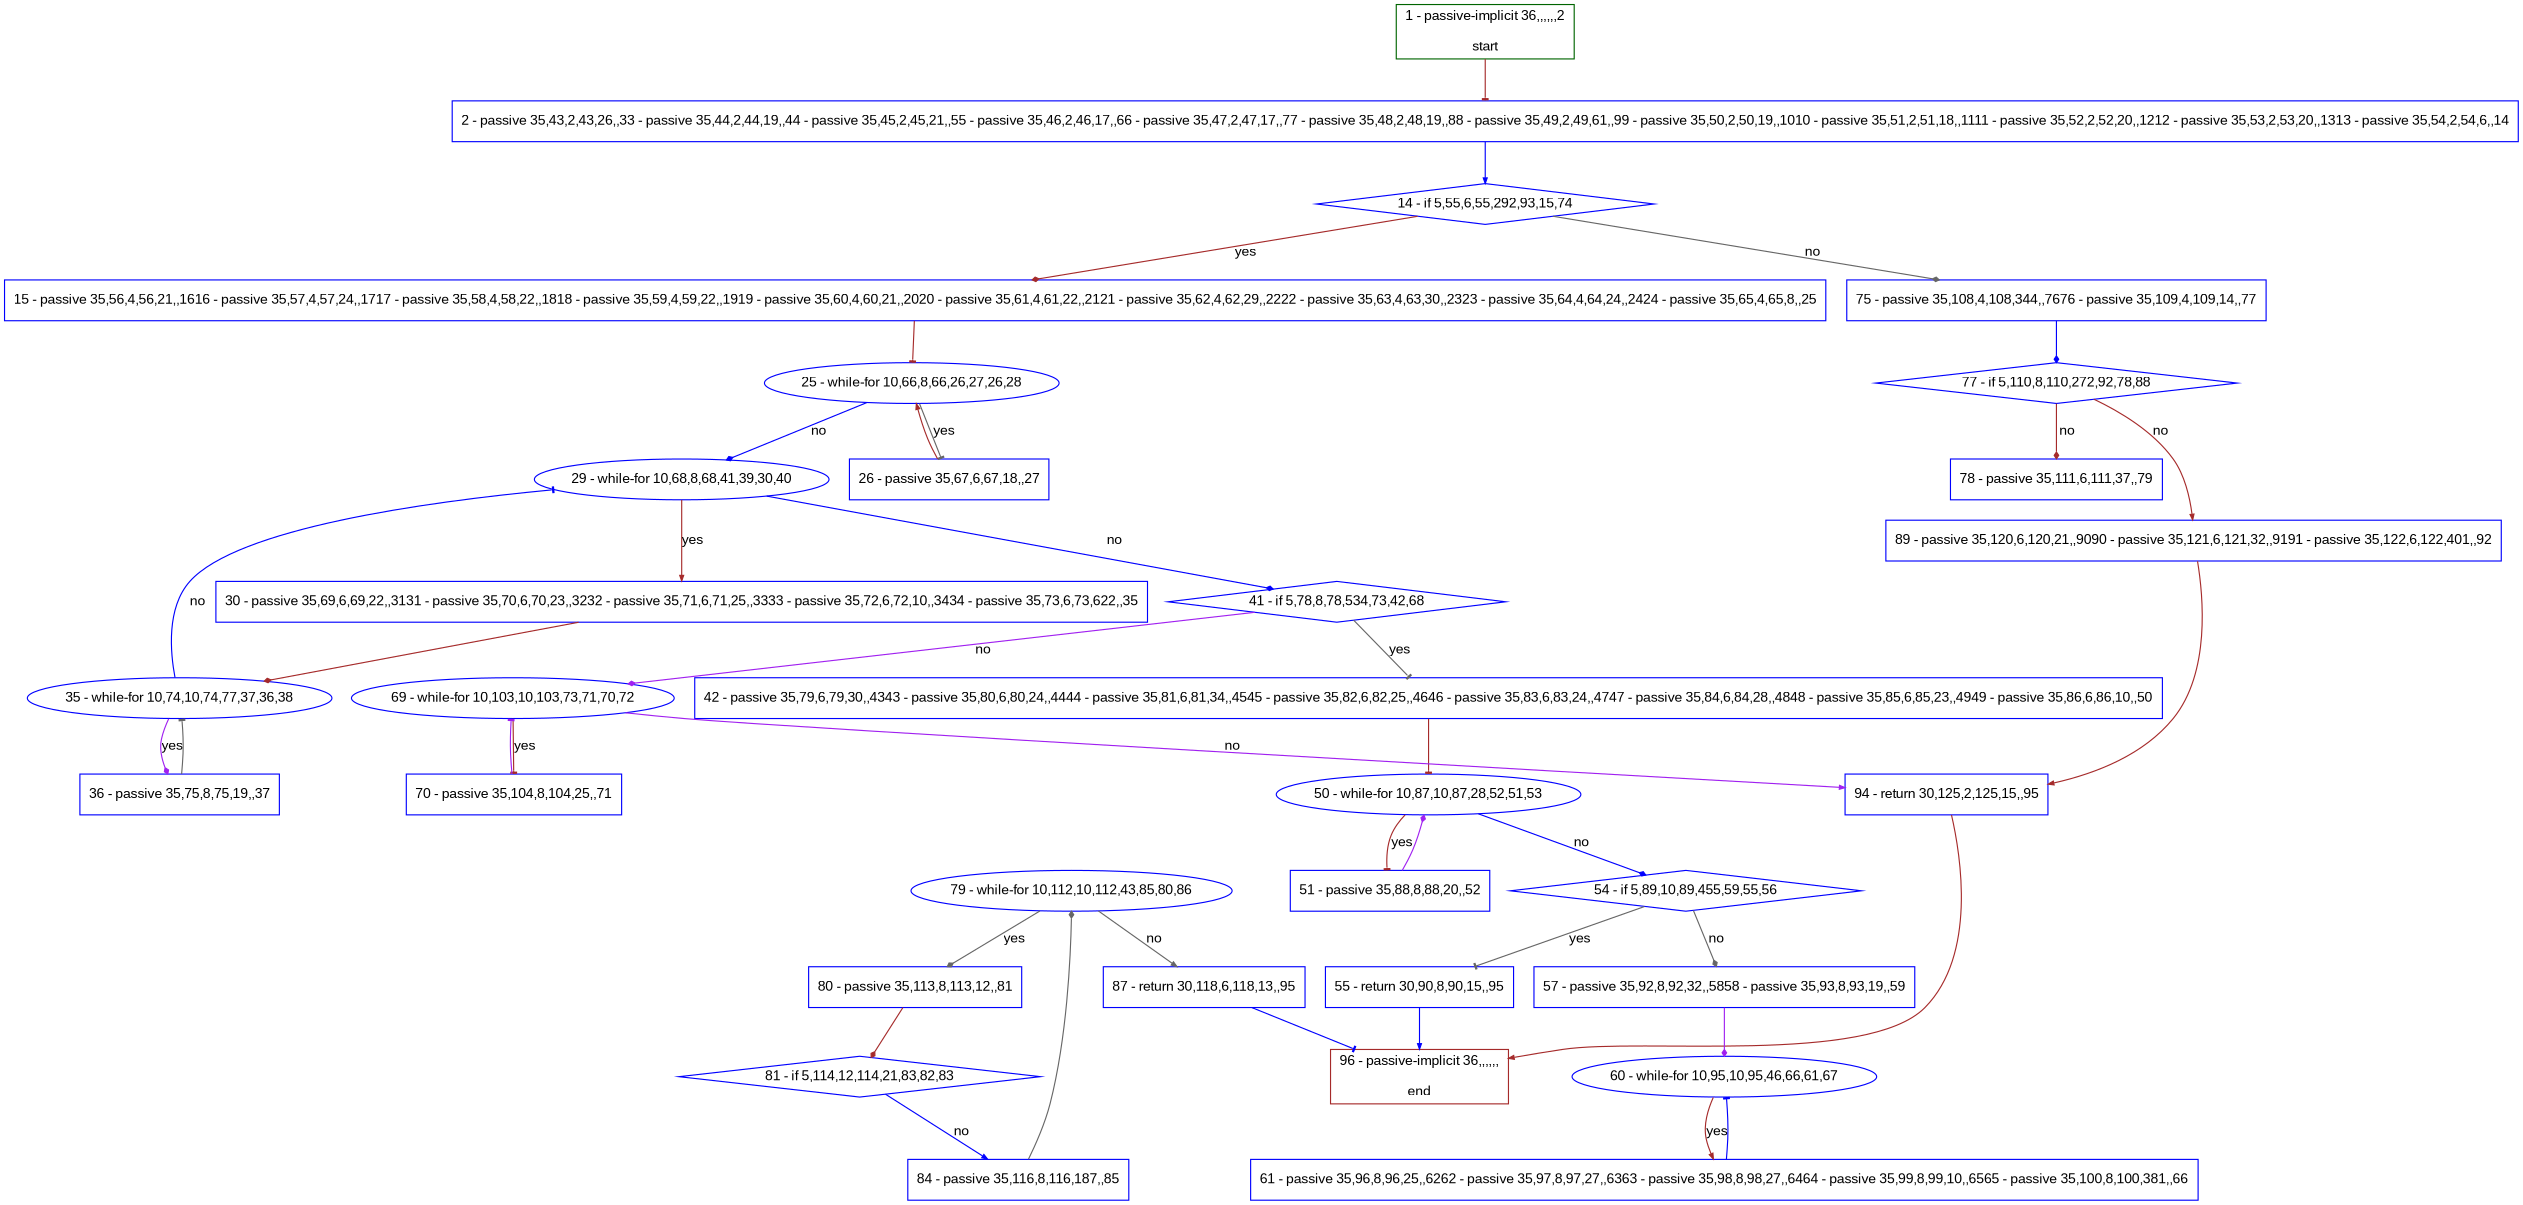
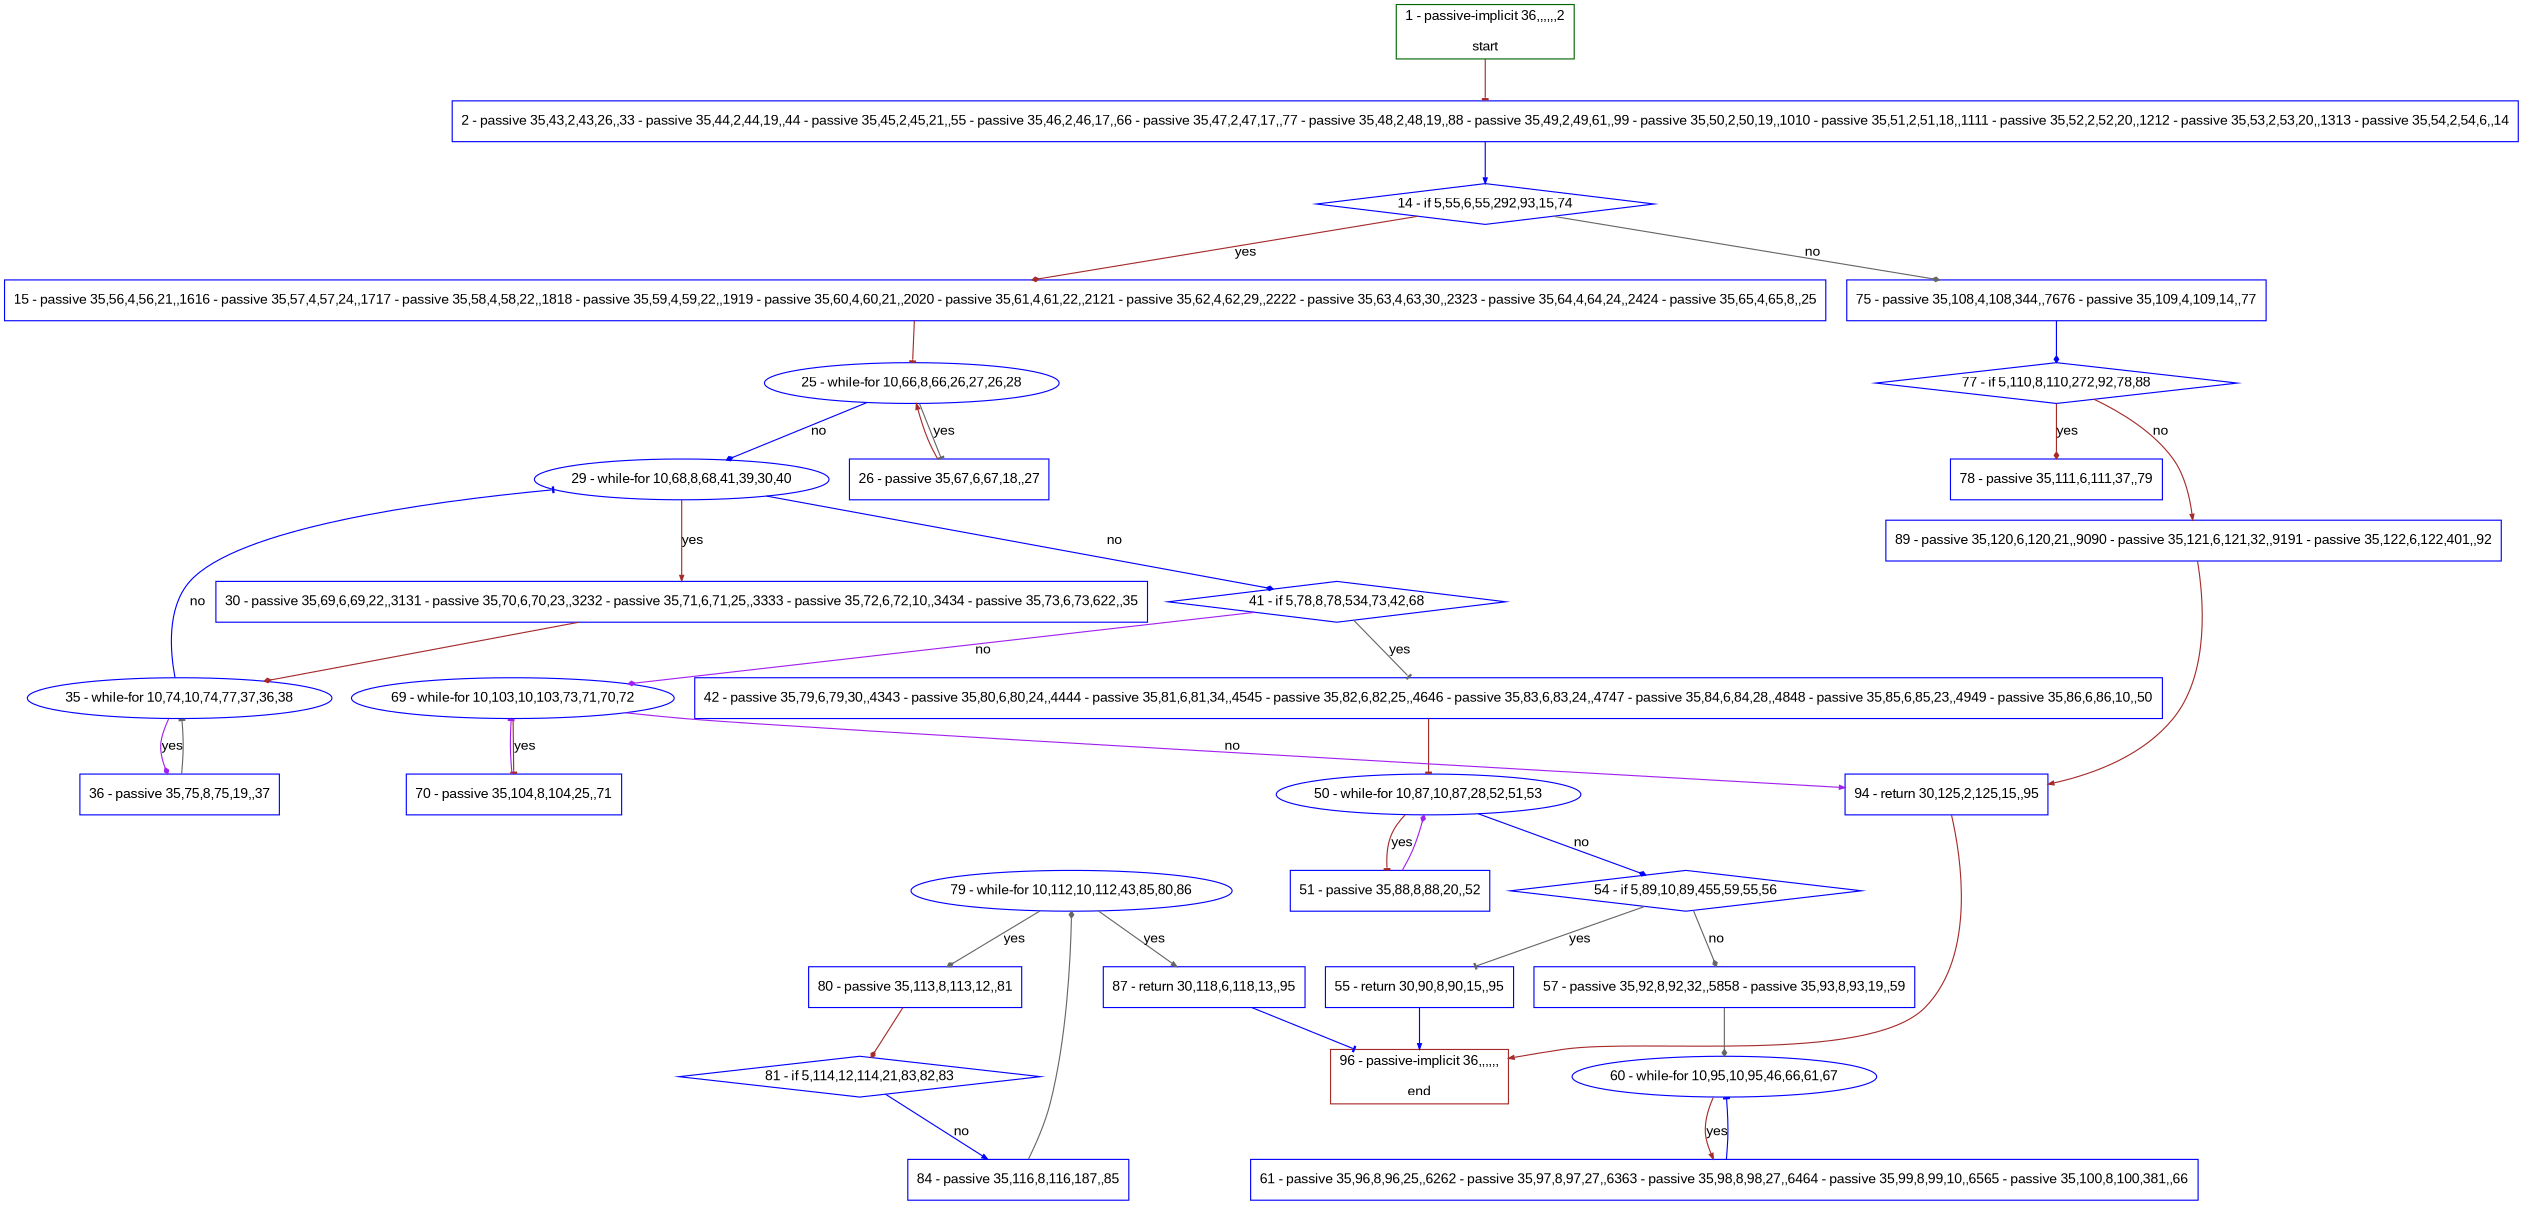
(2067, 431) -> (2067, 431)
(1154, 939) -> (1154, 939)
(1724, 1028) -> (1724, 1028)
